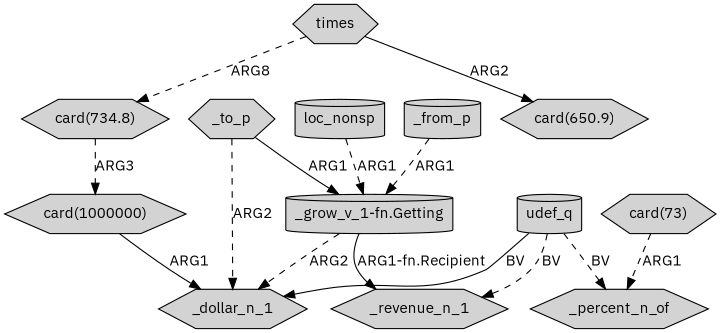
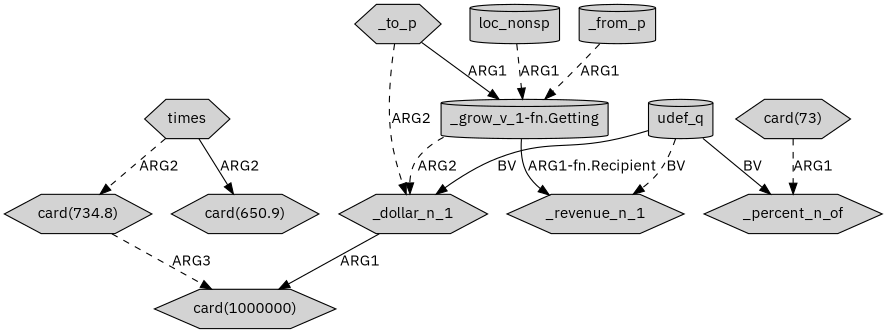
(251, 72) -> (159, 166)
(582, 257) -> (732, 163)
(155, 259) -> (334, 259)
